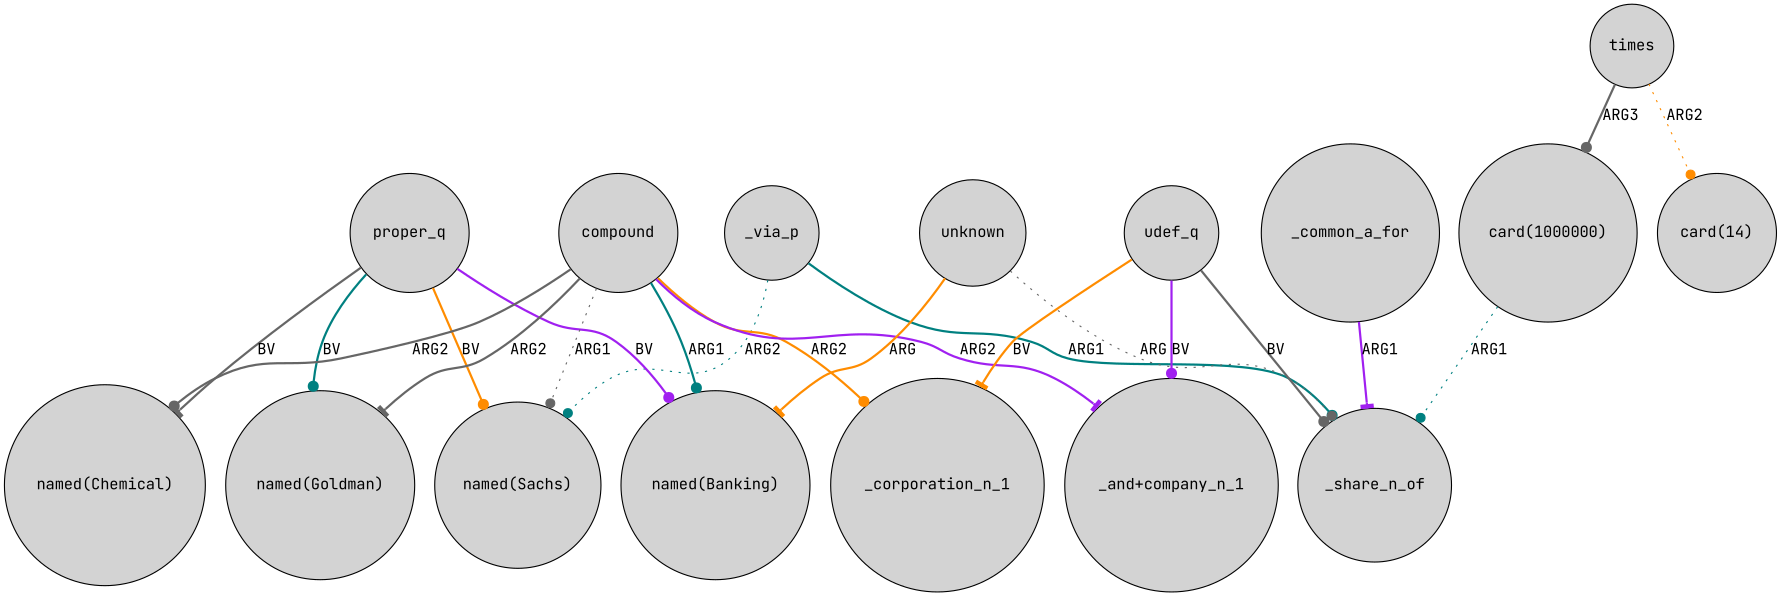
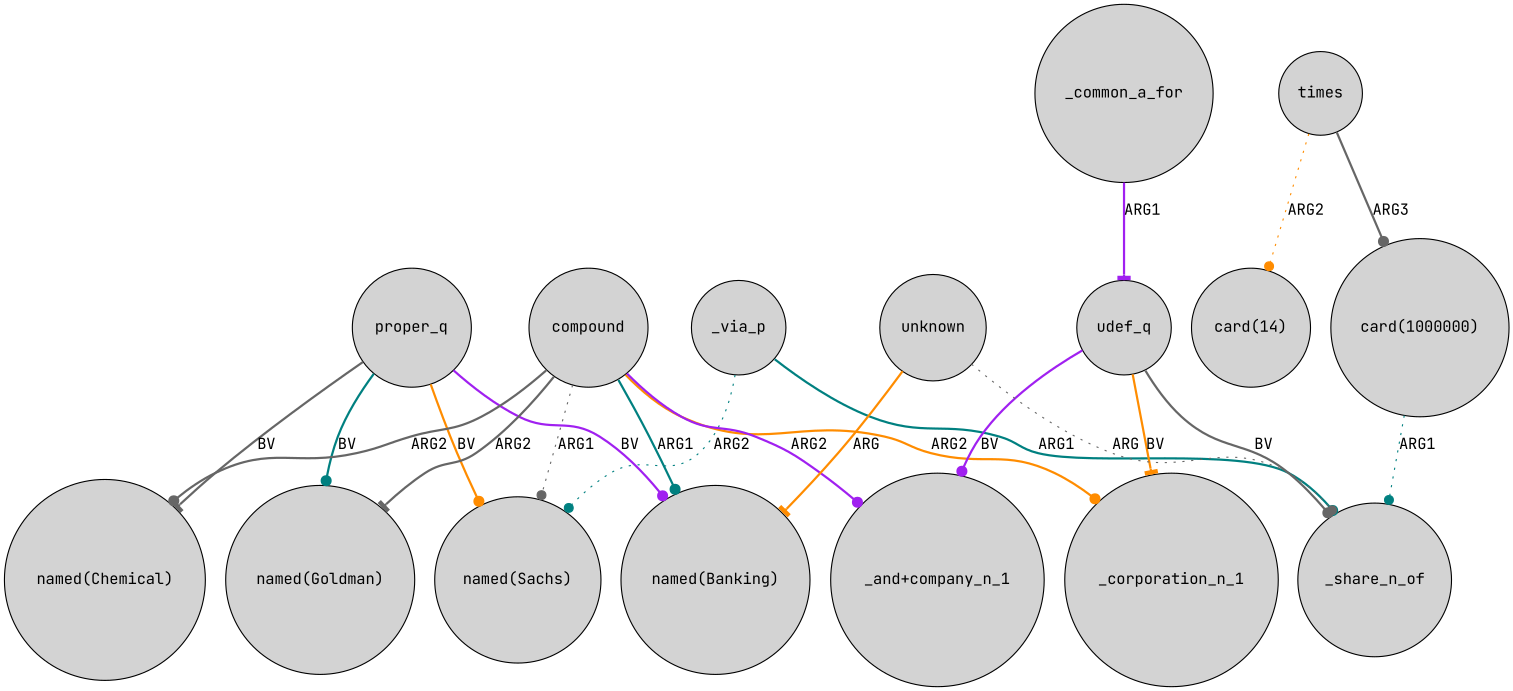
(873, 335) -> (766, 441)
(1363, 362) -> (1124, 229)
